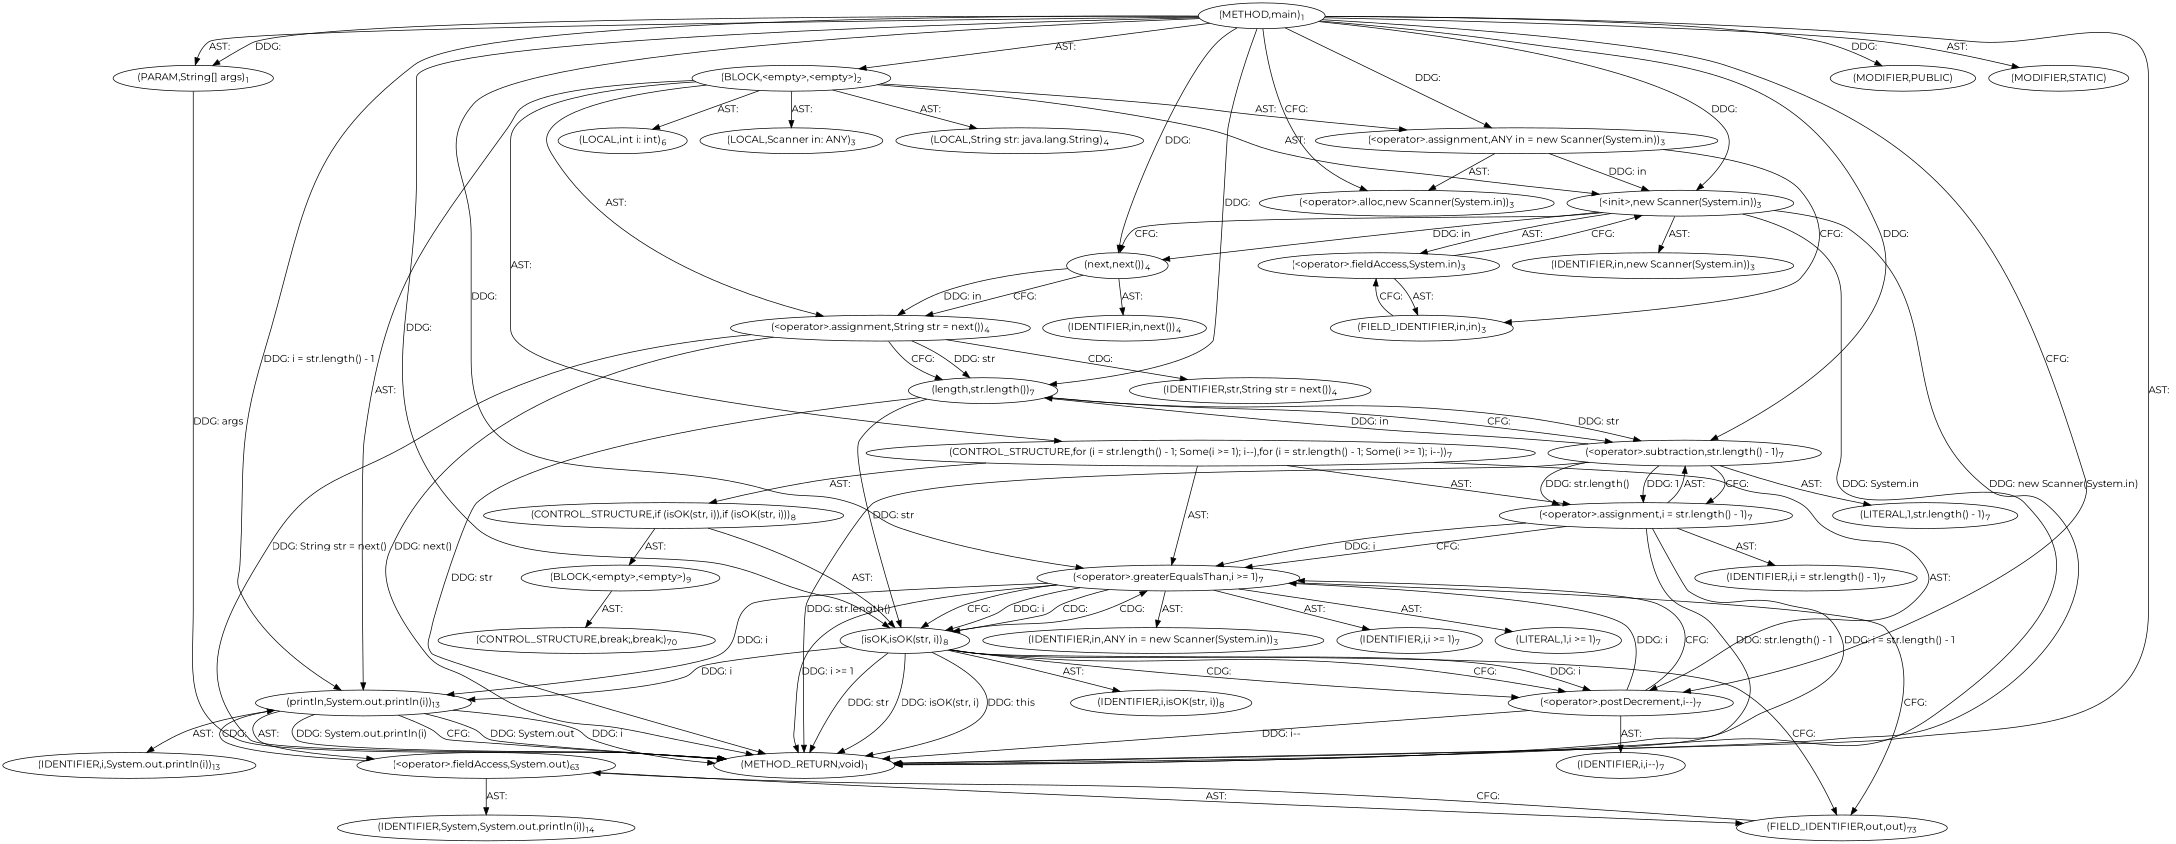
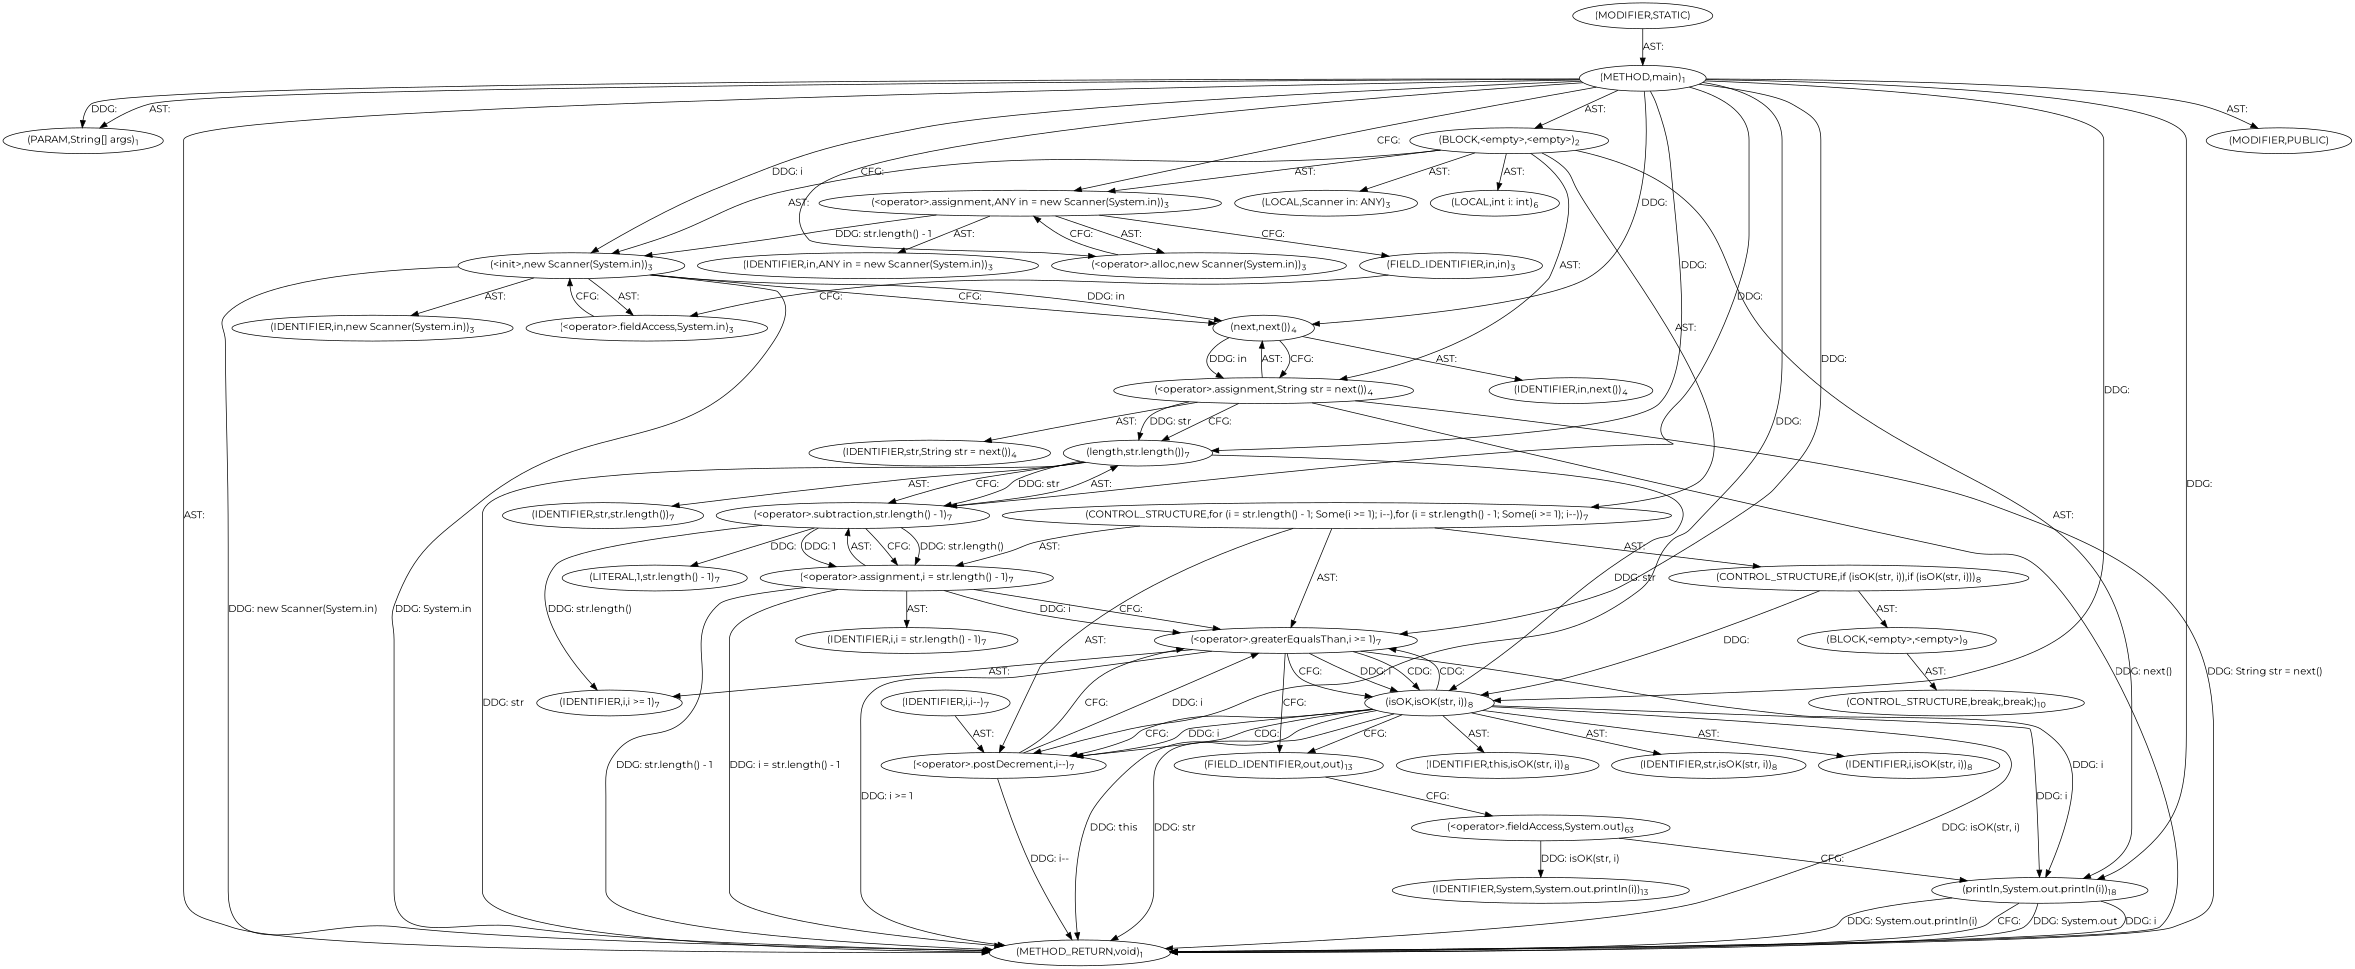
(1825, 36) -> (1643, 43)
(1866, 47) -> (2239, 110)
(1429, 78) -> (1390, 141)
(1726, 110) -> (788, 172)
(1020, 141) -> none
(1628, 172) -> (884, 234)
none -> (1077, 243)
(1407, 292) -> none
(319, 359) -> (2201, 484)
(1102, 359) -> (1128, 422)
(2059, 359) -> (1790, 422)
none -> (1261, 363)
(1370, 422) -> (1103, 484)
(1099, 476) -> (591, 551)
(1813, 484) -> (785, 547)
none -> (603, 516)
(864, 578) -> (1738, 641)
(1162, 606) -> (947, 233)
(672, 639) -> (2042, 702)
(1558, 641) -> none
(193, 666) -> none
(436, 702) -> (2113, 889)
(1621, 731) -> (967, 731)
(236, 734) -> (1834, 859)
(254, 734) -> none
(129, 765) -> none
none -> (1498, 765)
none -> (1709, 765)
(498, 797) -> (1580, 859)
(1165, 800) -> none
(590, 827) -> (1645, 889)
(1912, 827) -> (1349, 764)
